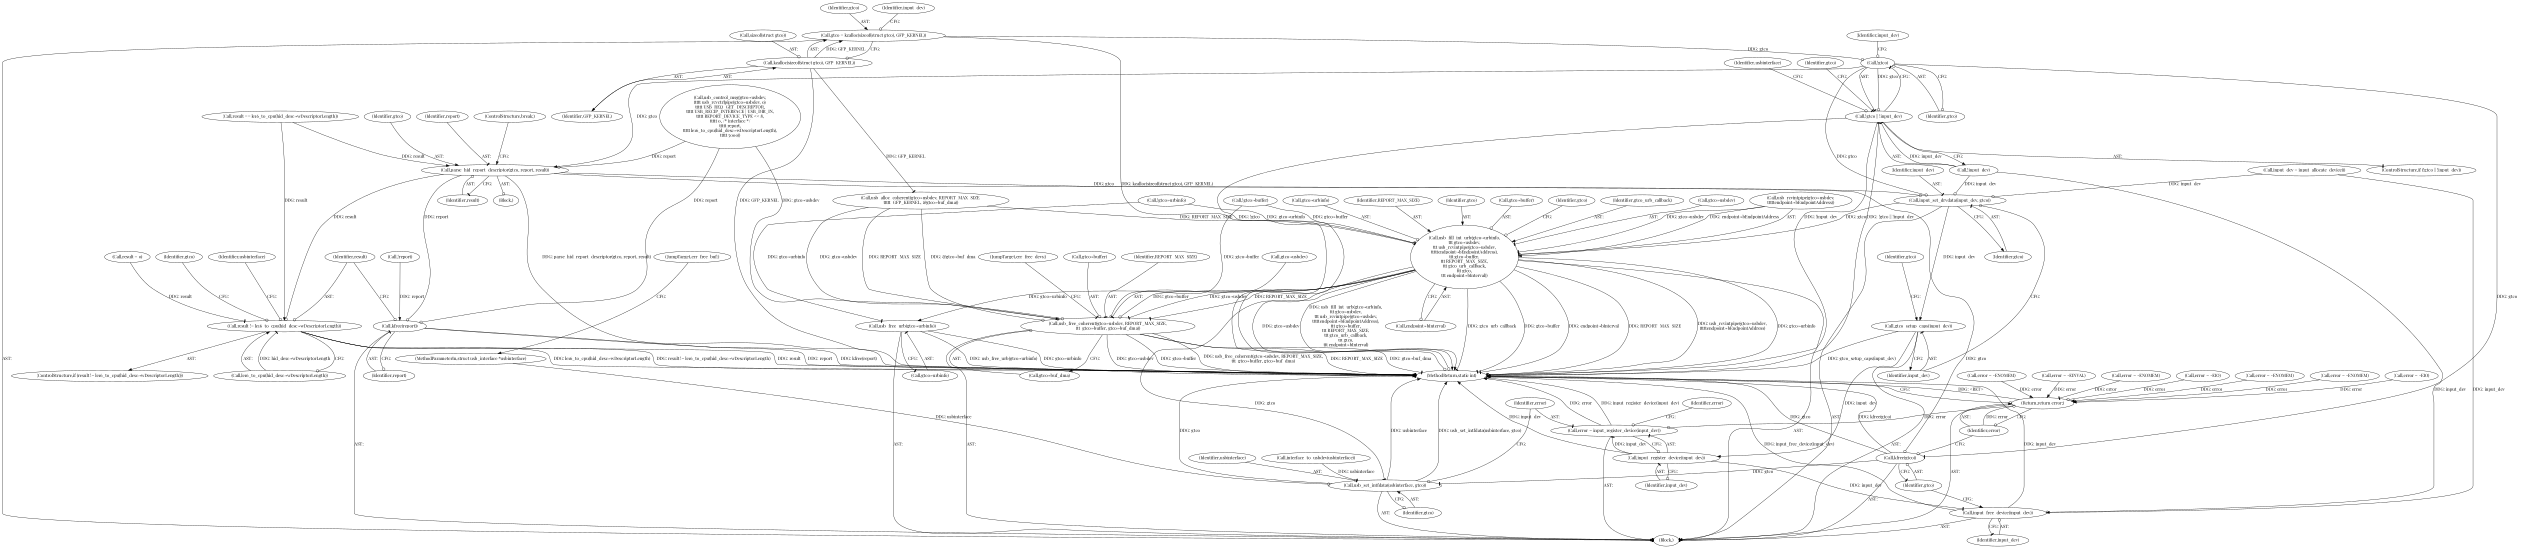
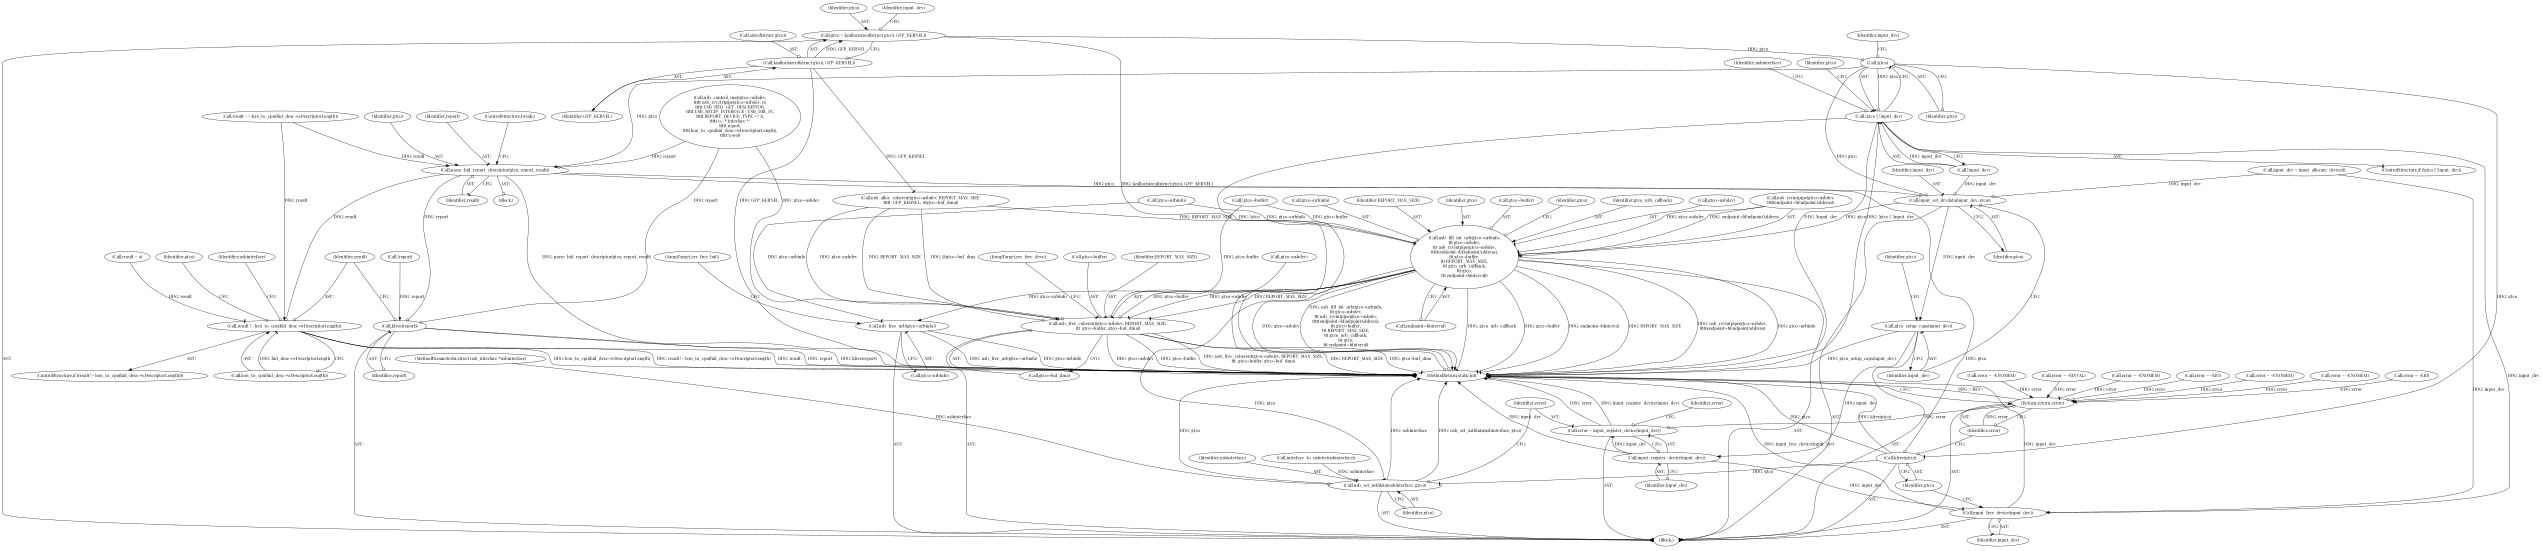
(602, 322) -> (772, 307)
(2442, 373) -> (2485, 253)
